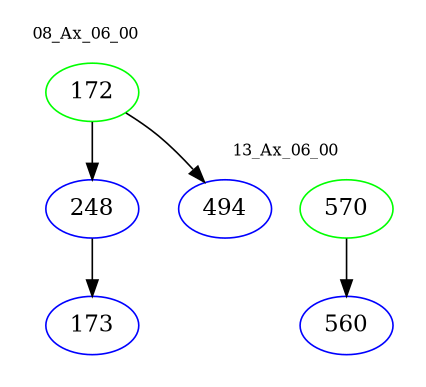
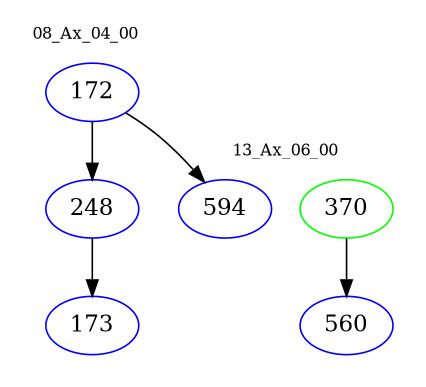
(86, 35) -> (86, 35)
(92, 92) -> (92, 92)
(225, 209) -> (225, 209)
(347, 209) -> (347, 209)
